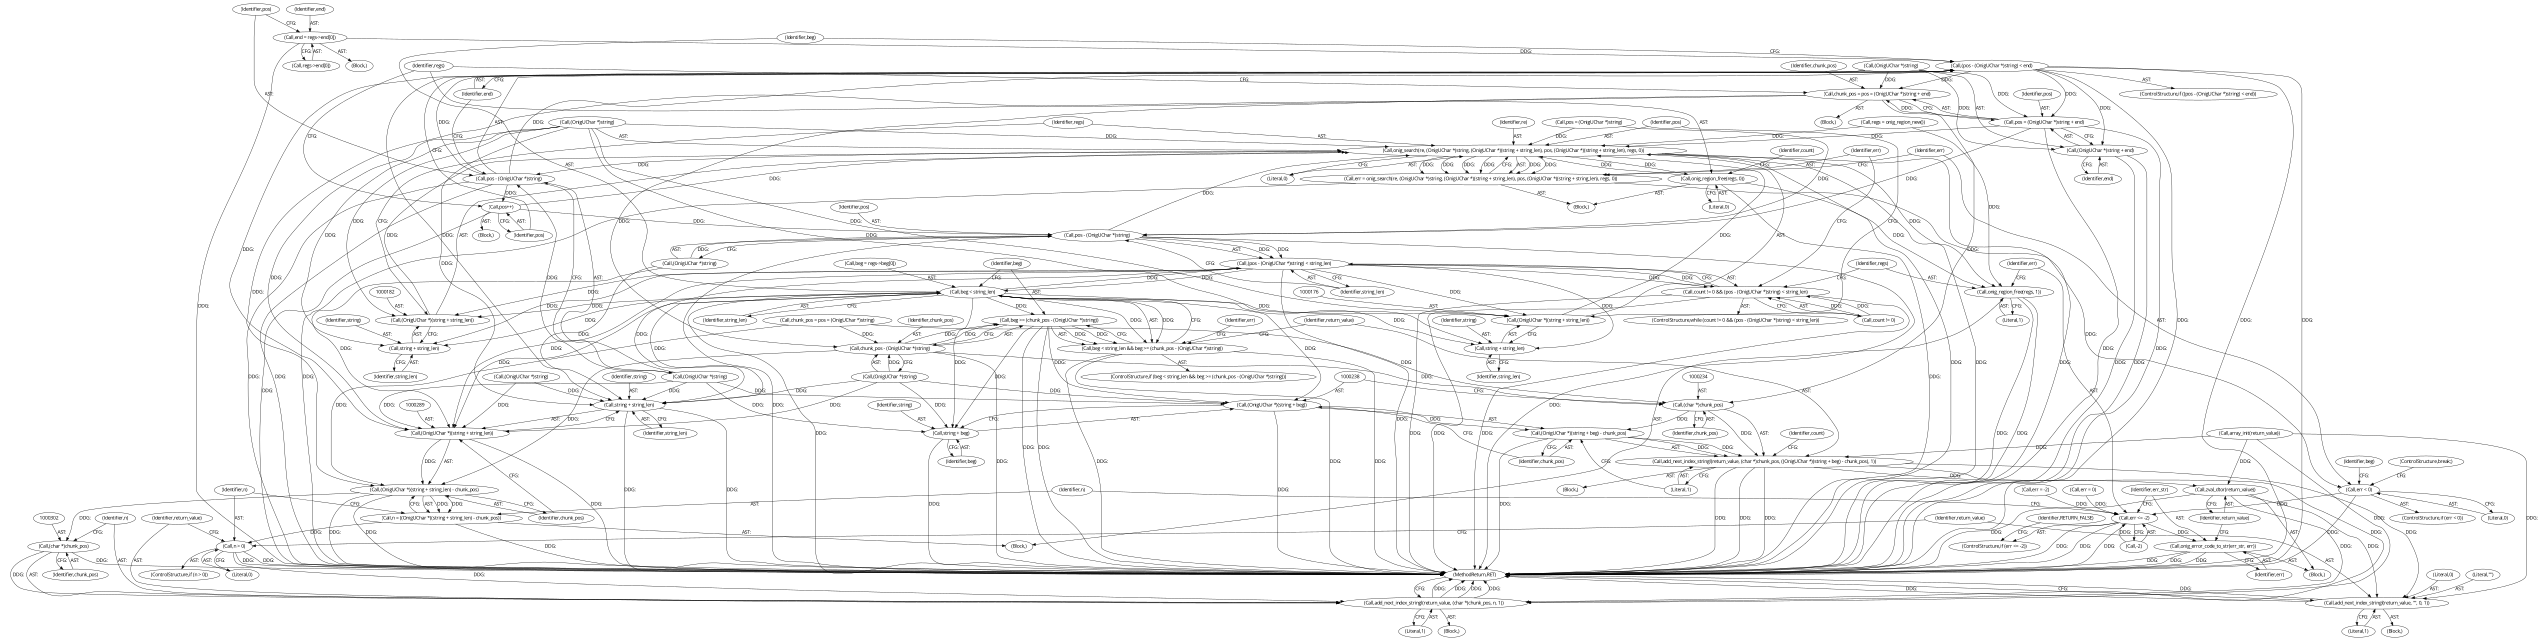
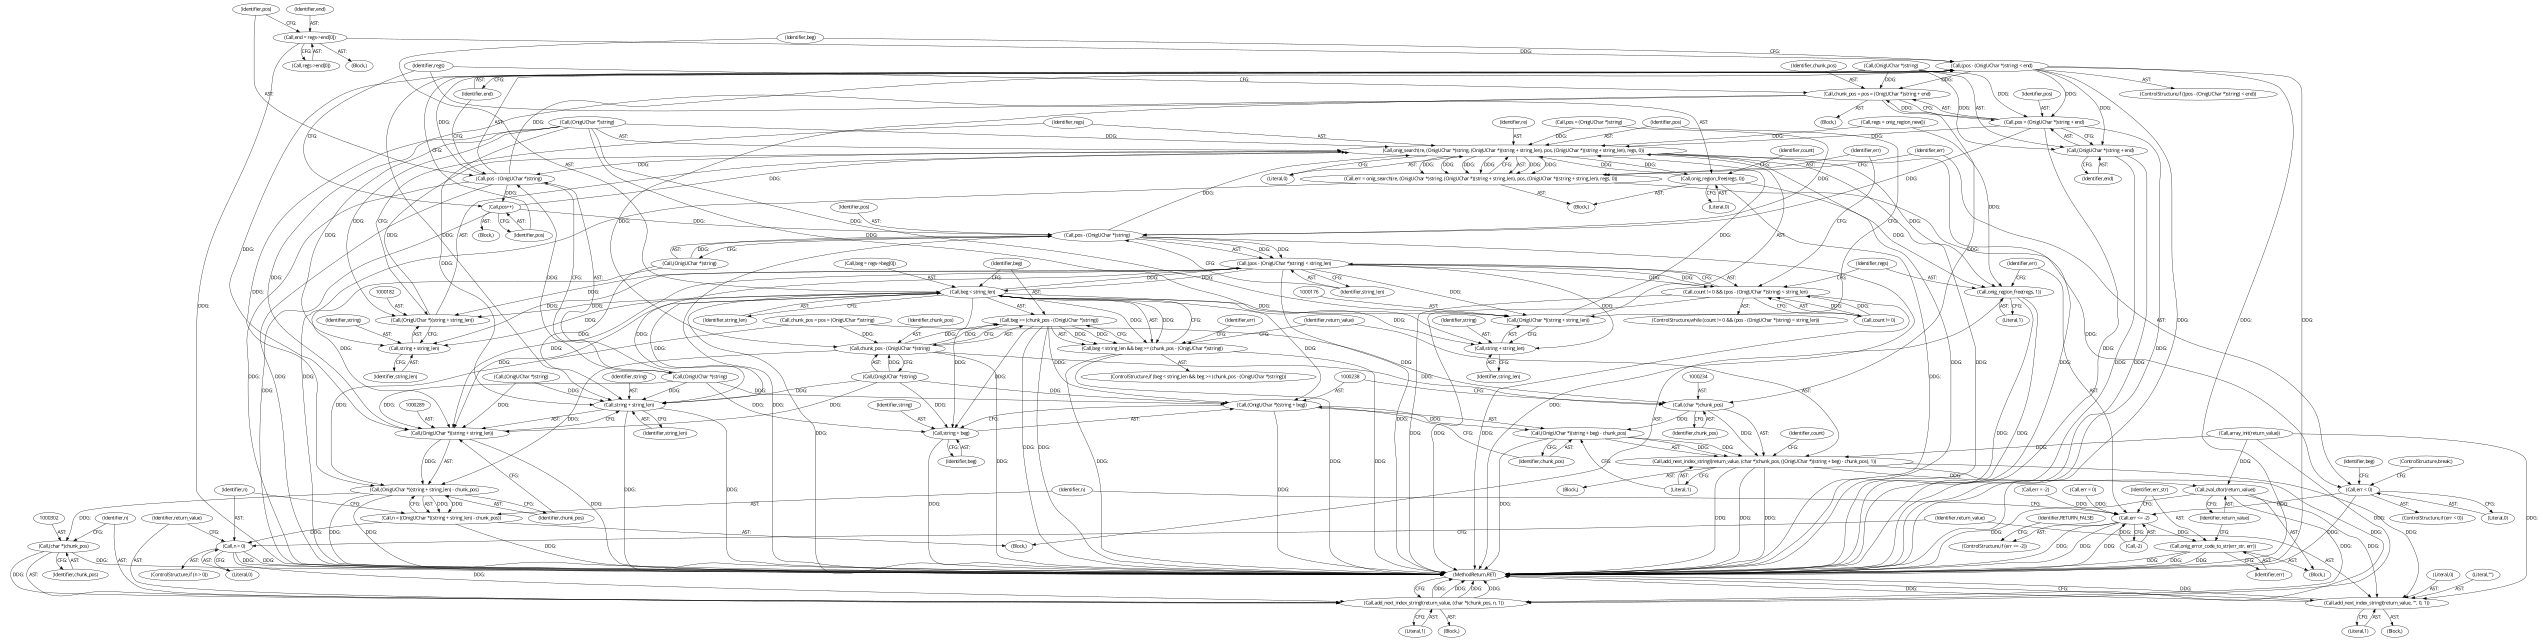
(1022, 306) -> (1022, 306)
